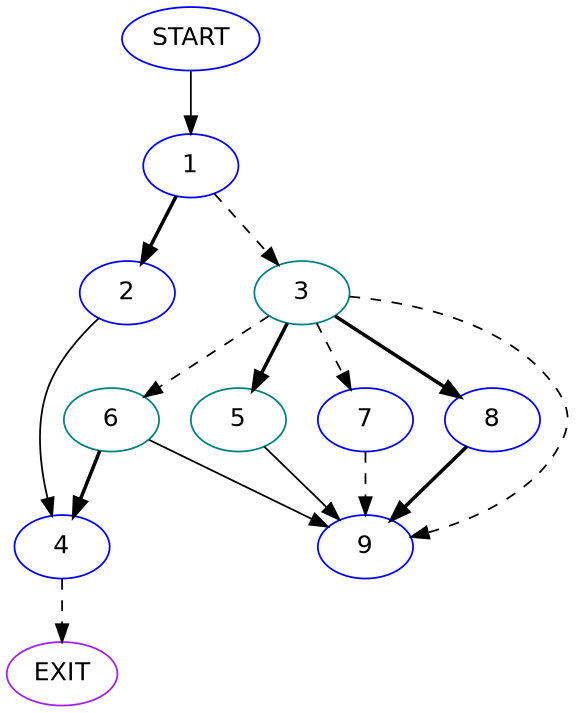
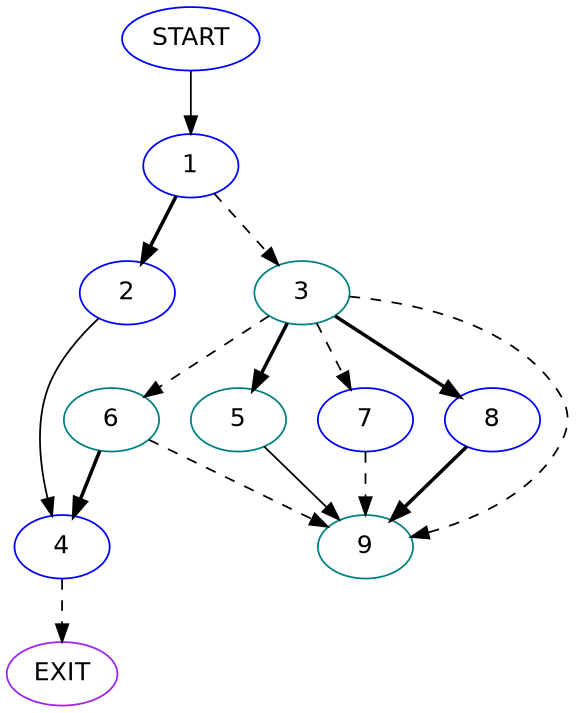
(230, 479) -> (230, 479)
(365, 547) -> (365, 547)
